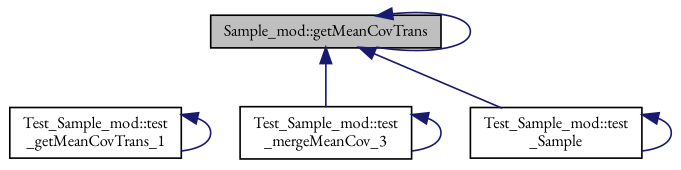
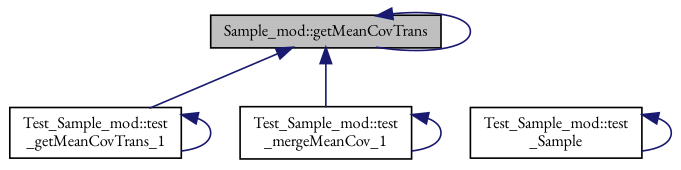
(438, 81) -> (214, 81)
(326, 133) -> (326, 133)
